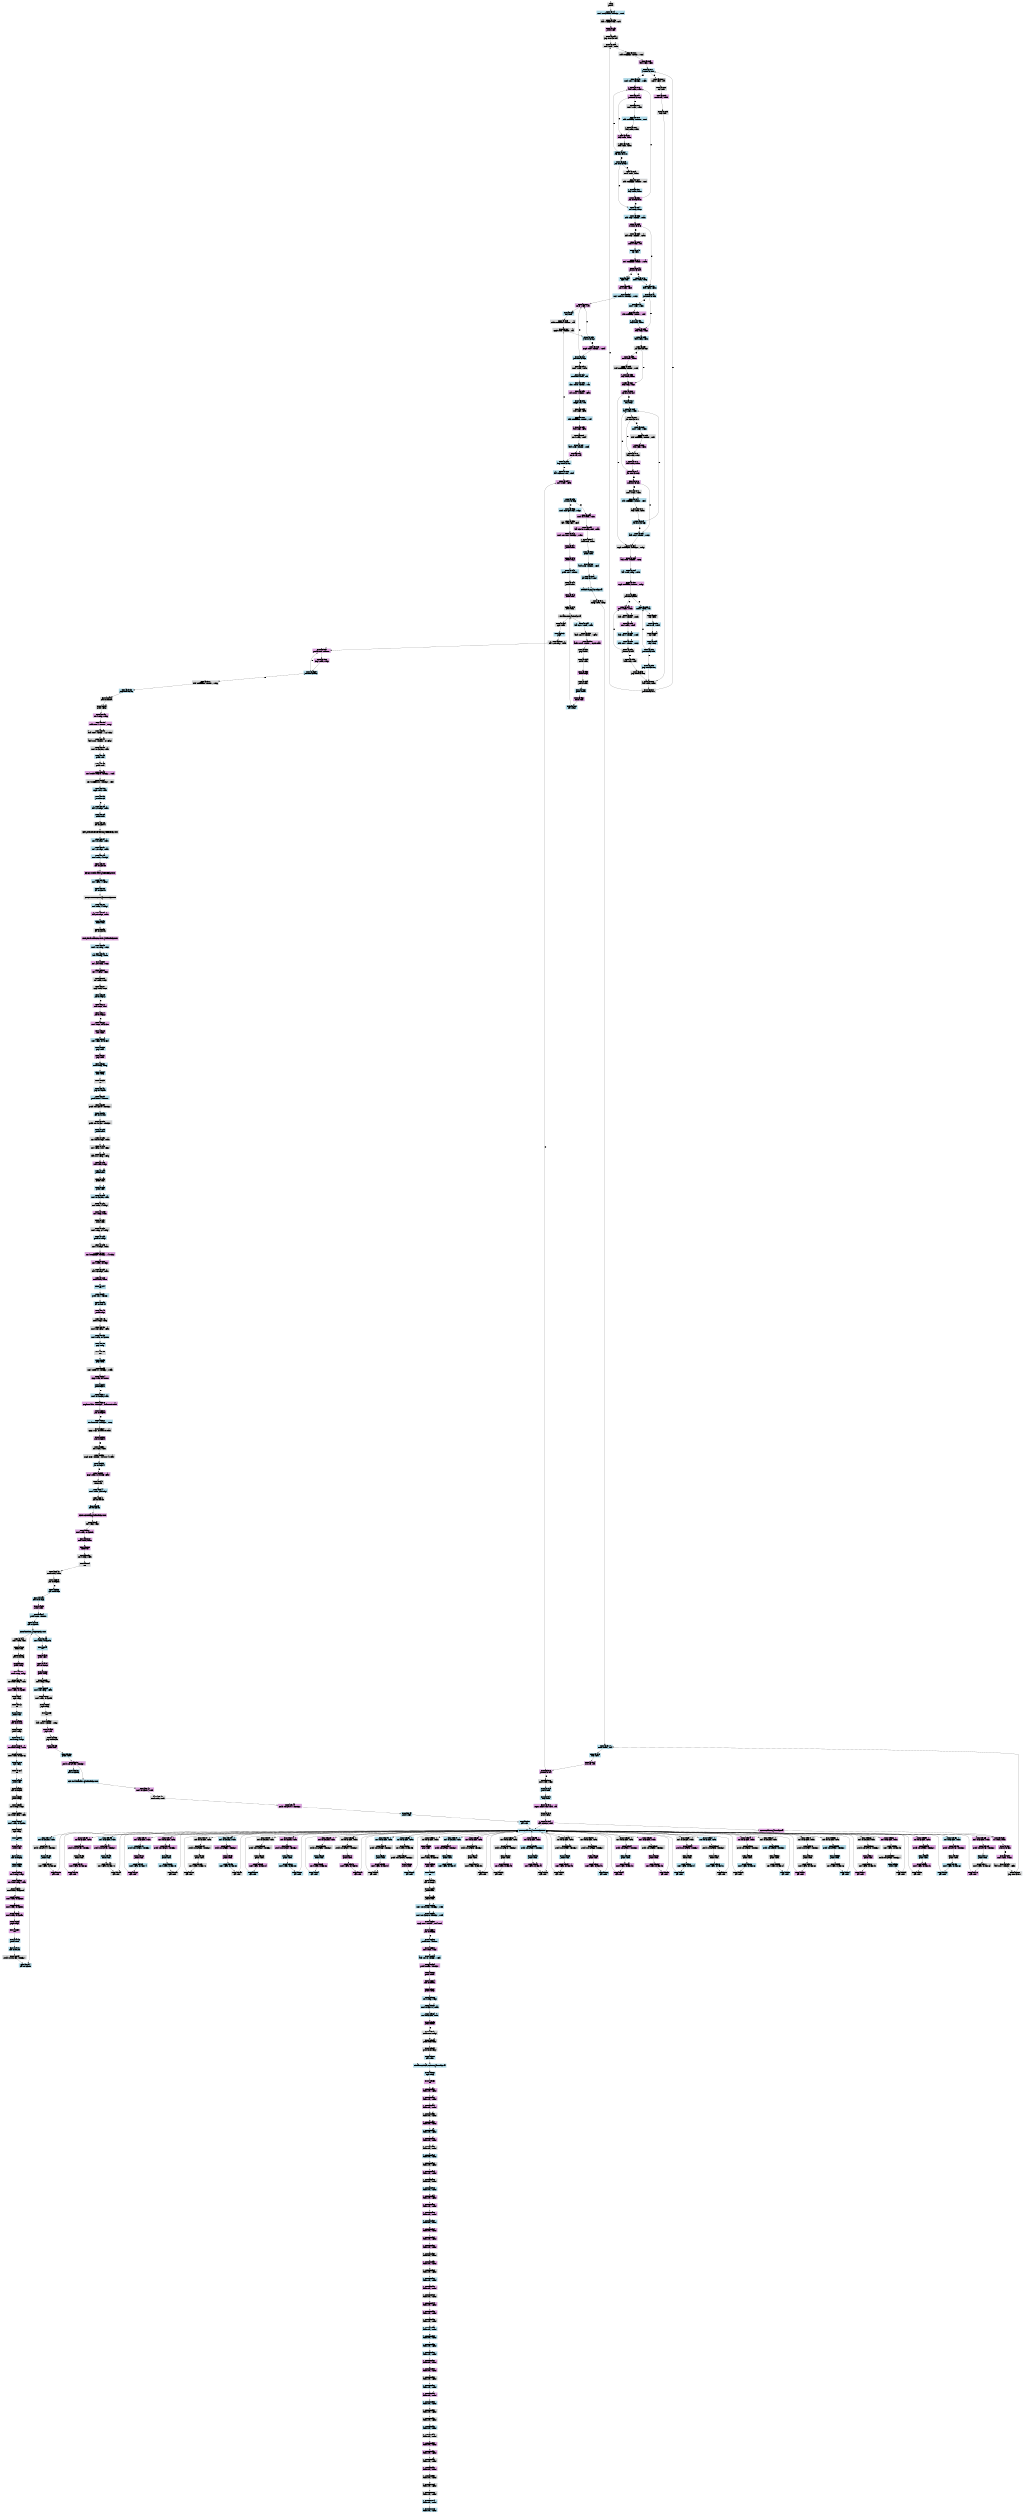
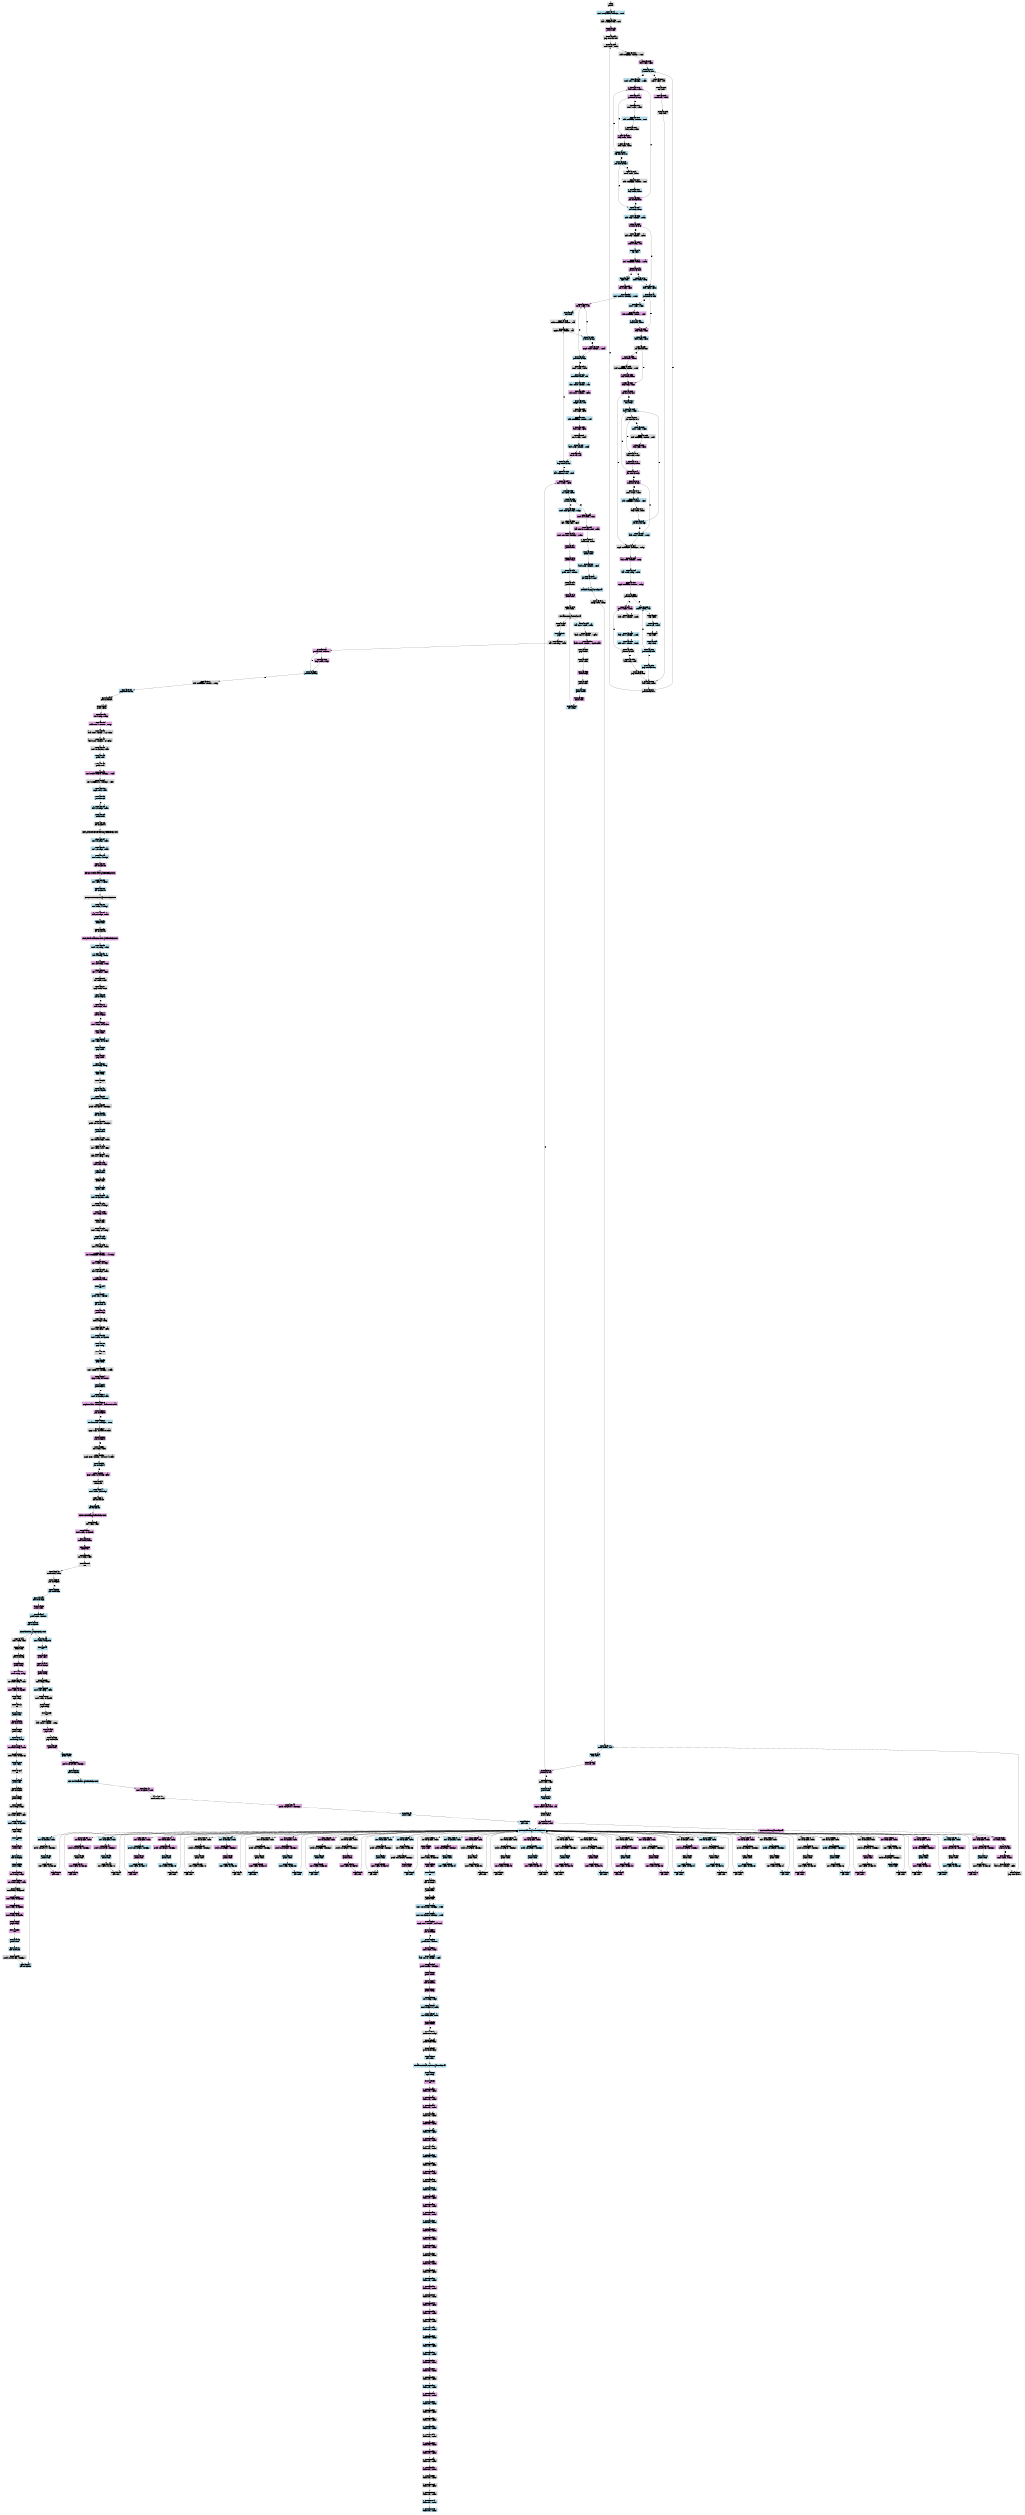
none -> (568, 492)
(628, 625) -> none
(82, 1771) -> (78, 1776)
